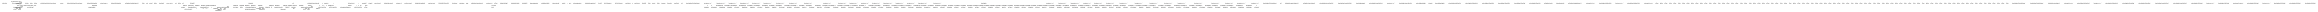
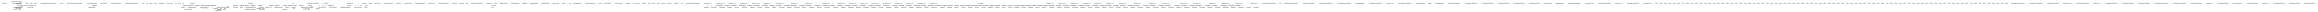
(1117, 5) -> none
